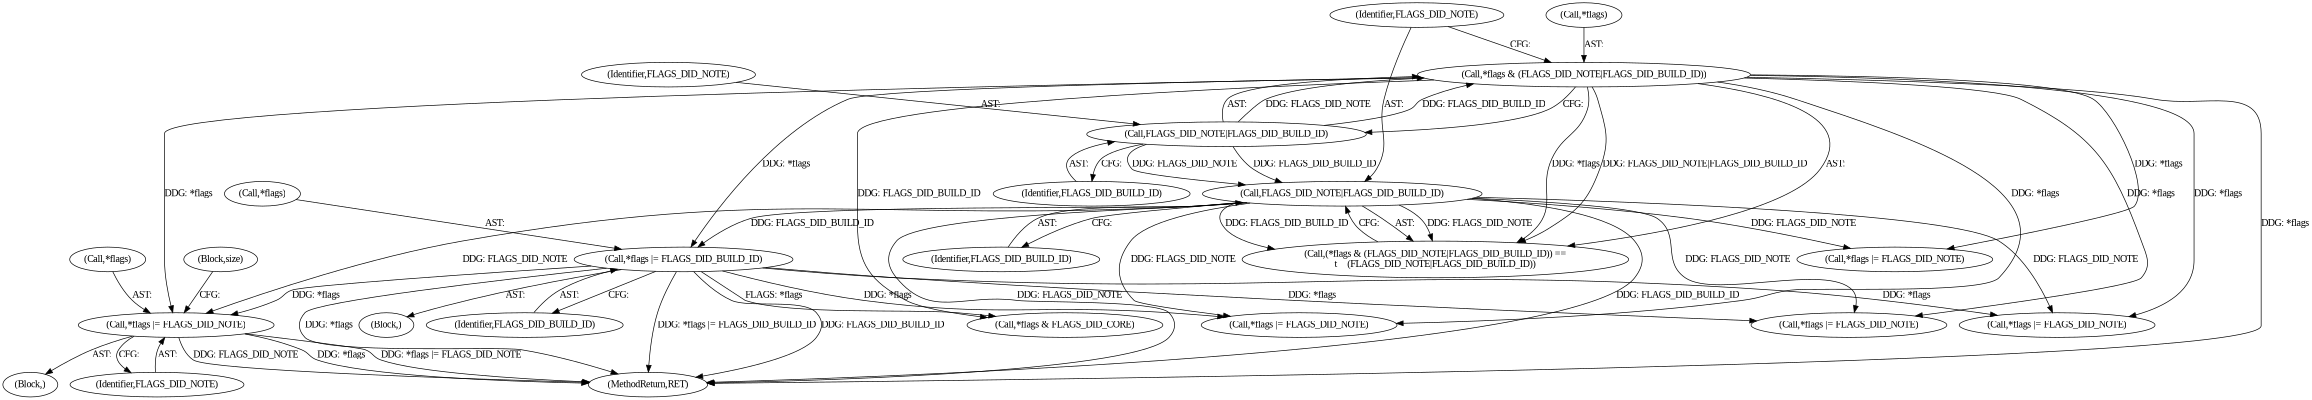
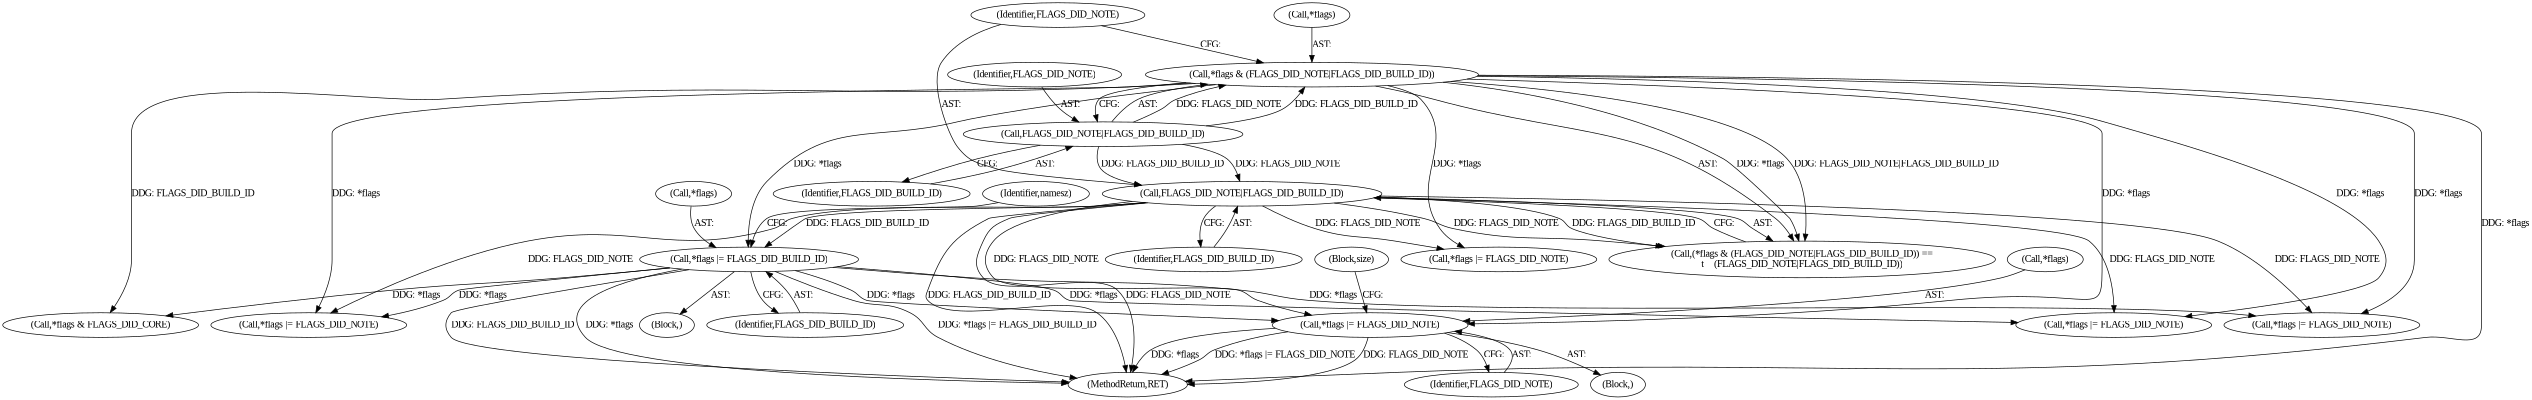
none -> (1036, 194)
(774, 295) -> (416, 295)
